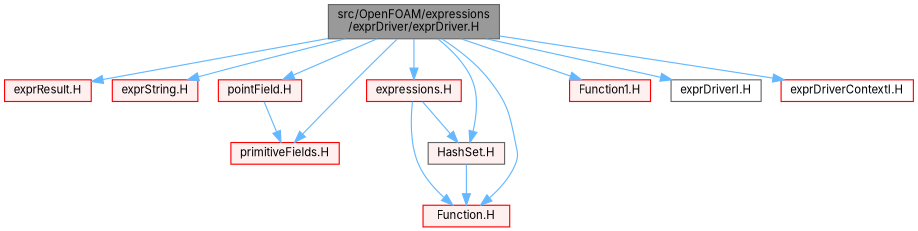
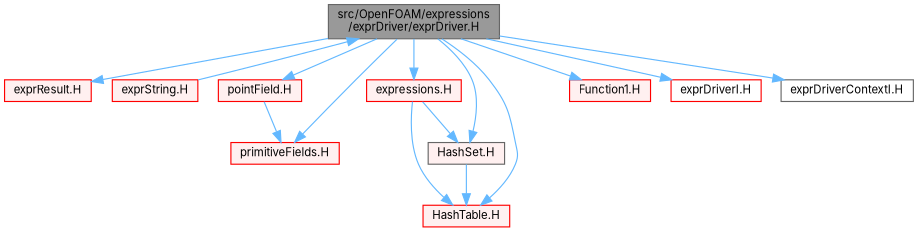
(272, 57) -> (273, 61)
(716, 91) -> (716, 91)
(847, 91) -> (847, 91)
(466, 216) -> (466, 216)
